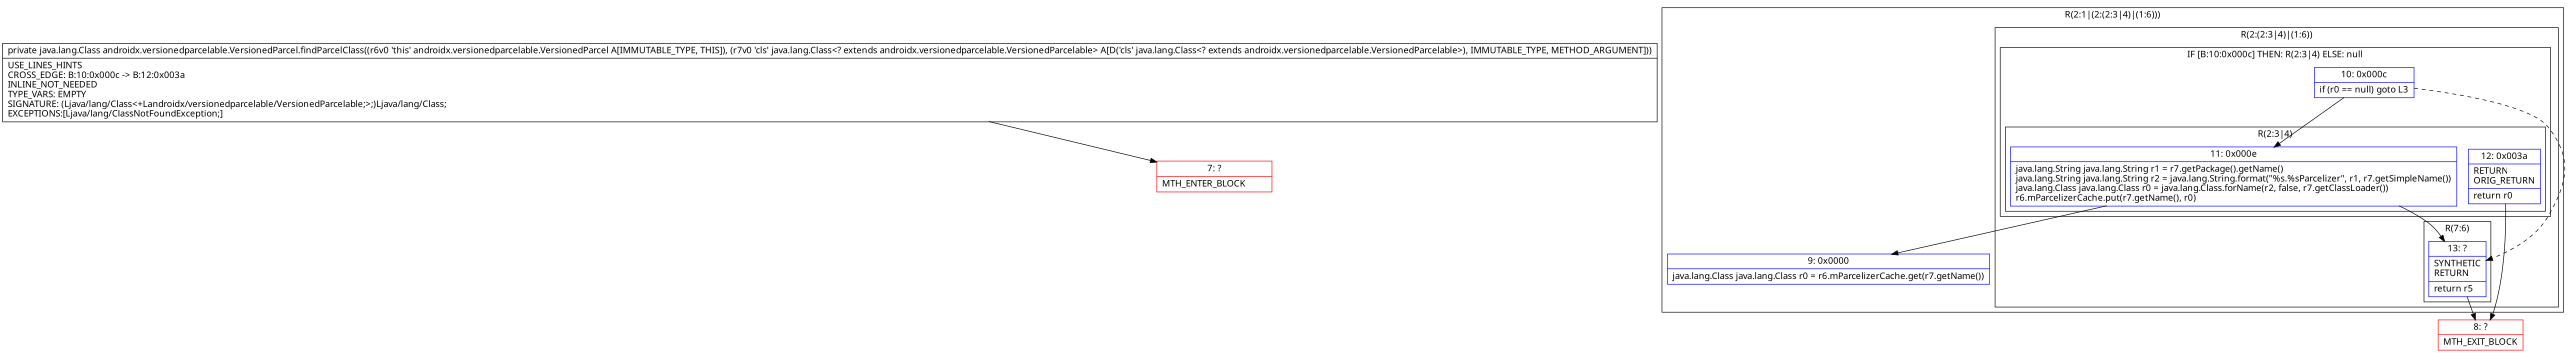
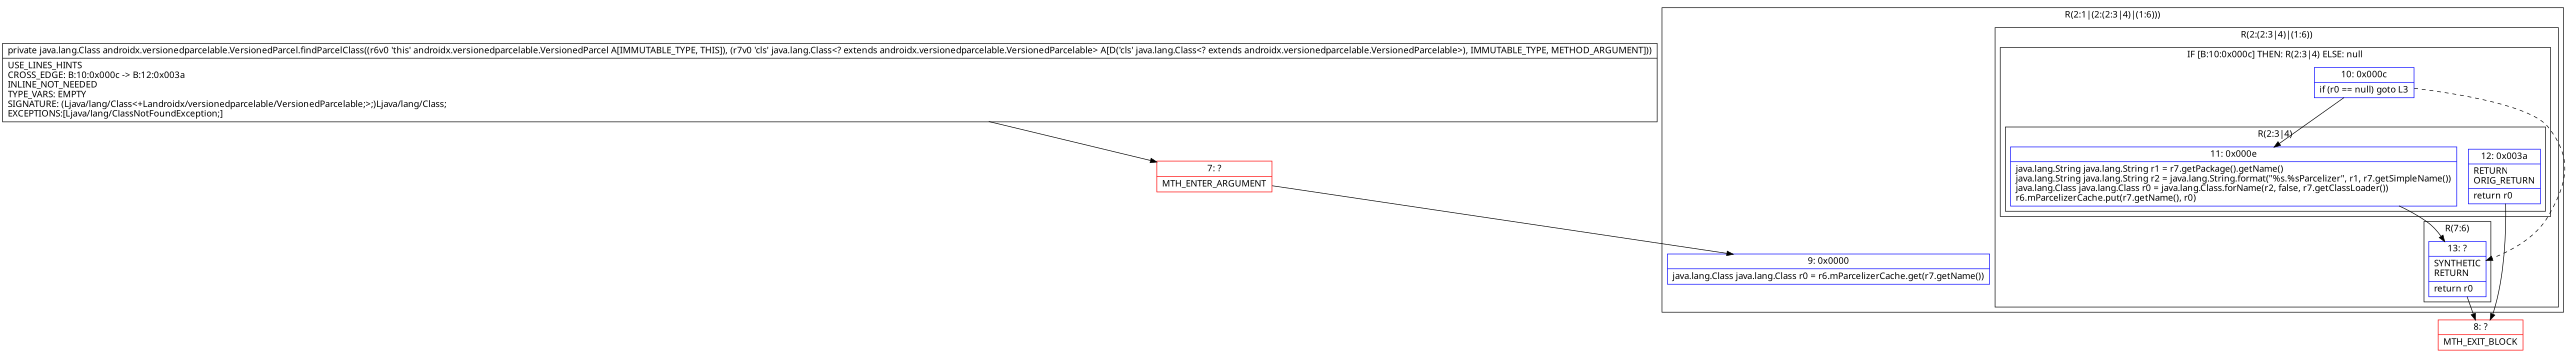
(1204, 184) -> (1214, 184)
(2002, 229) -> (1499, 220)
(2454, 289) -> (2454, 289)
